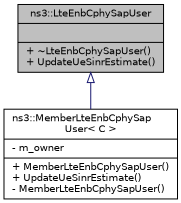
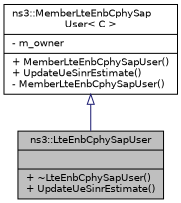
(91, 96) -> (91, 118)
